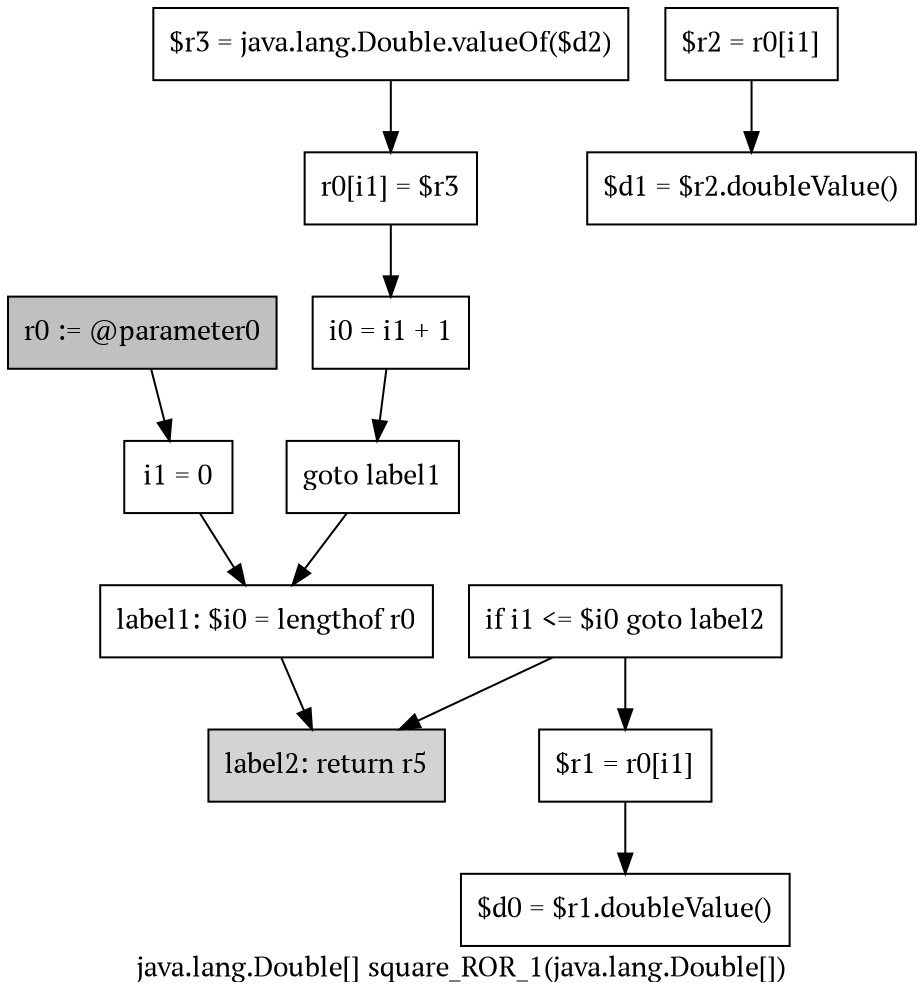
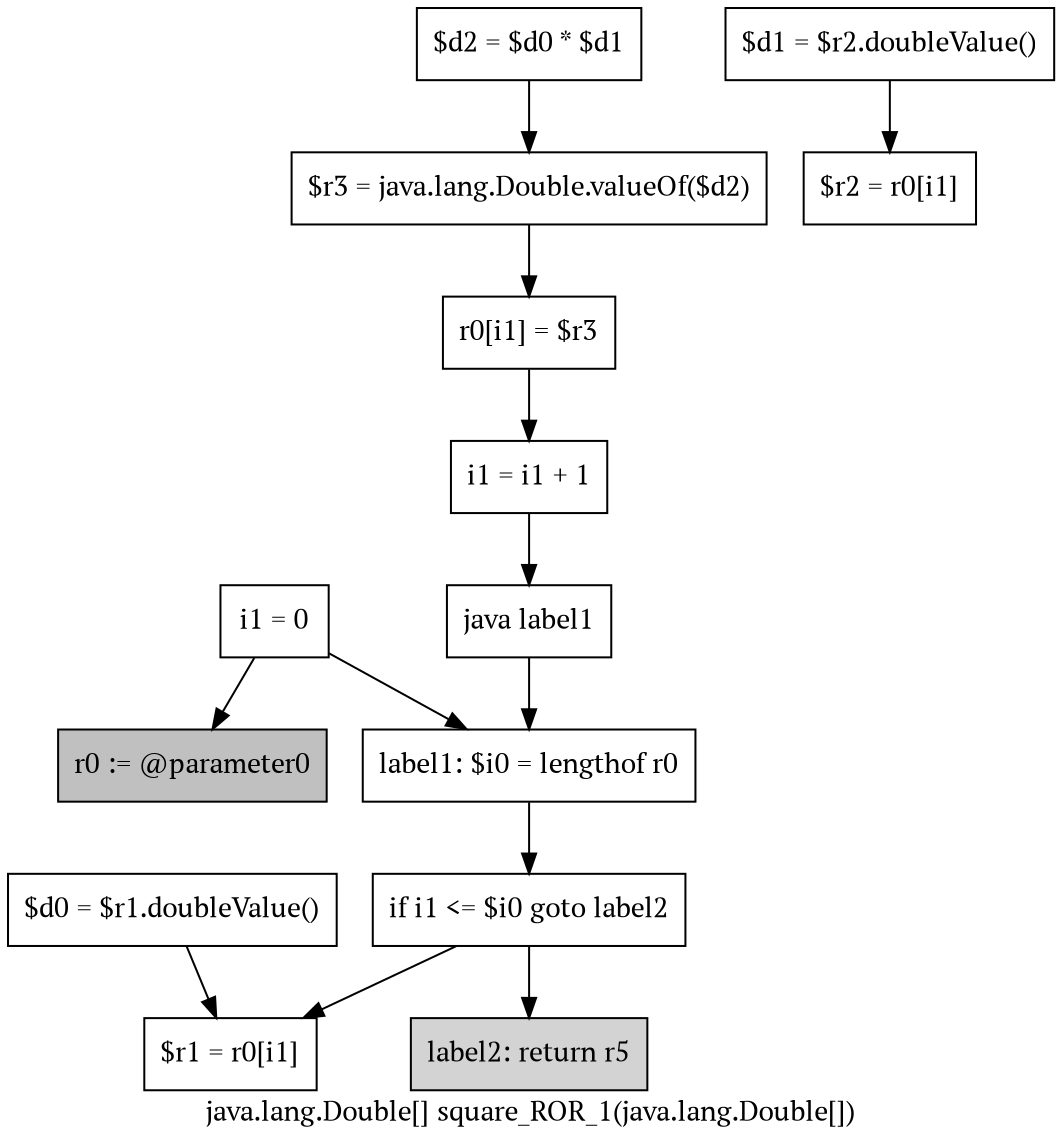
none -> (529, 44)
(752, 106) -> (890, 106)
(391, 333) -> (529, 477)
(158, 395) -> (239, 685)
(373, 477) -> (529, 621)
(293, 684) -> (529, 828)
(625, 828) -> (198, 973)
